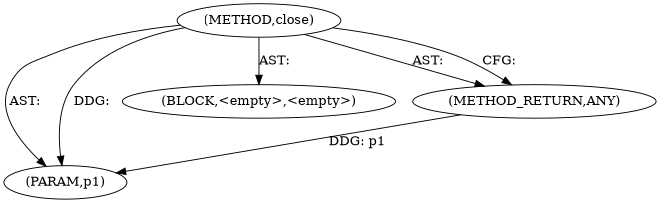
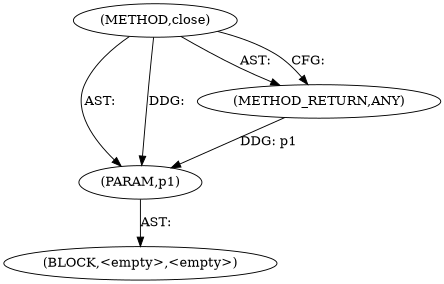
(259, 56) -> (140, 218)
